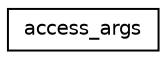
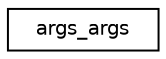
(83, 30) -> (83, 30)
